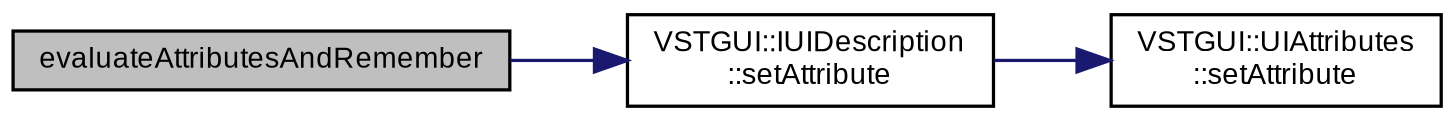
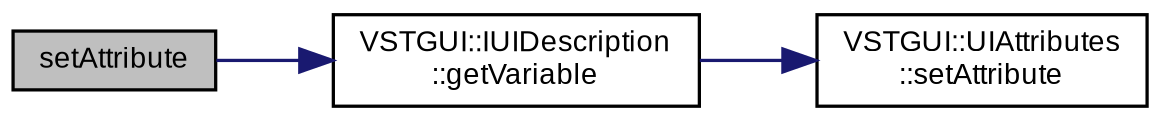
(261, 60) -> (114, 60)
(810, 60) -> (516, 60)
